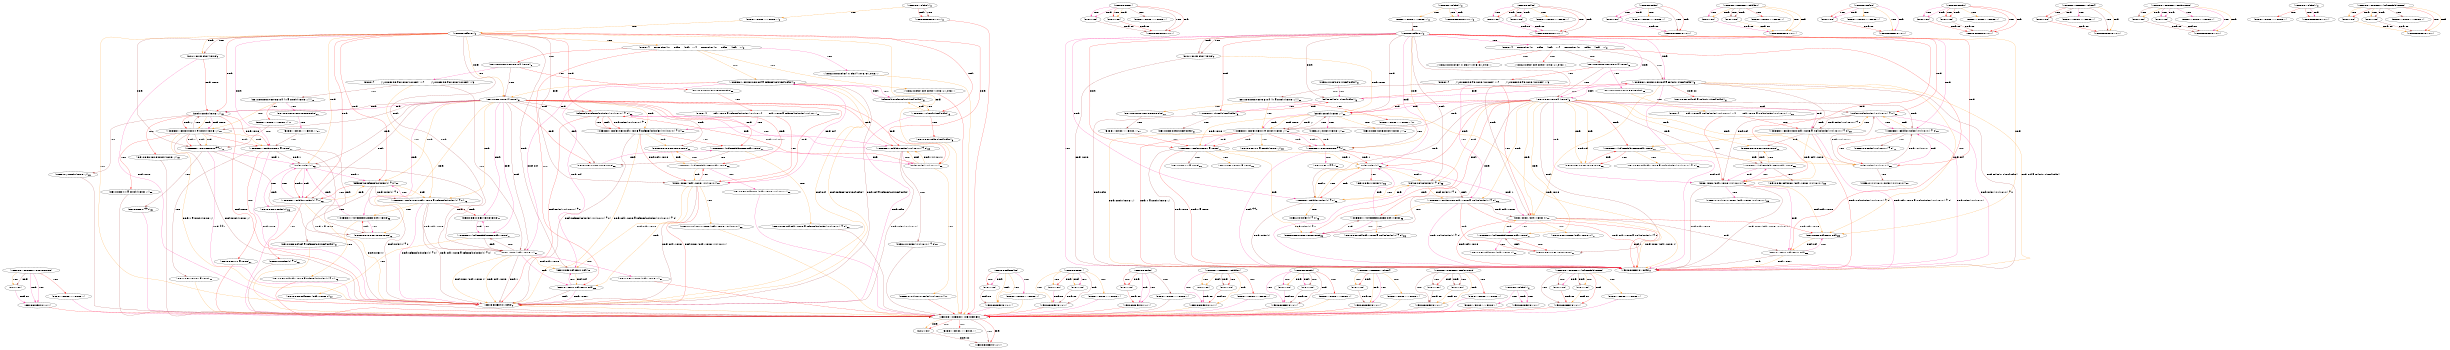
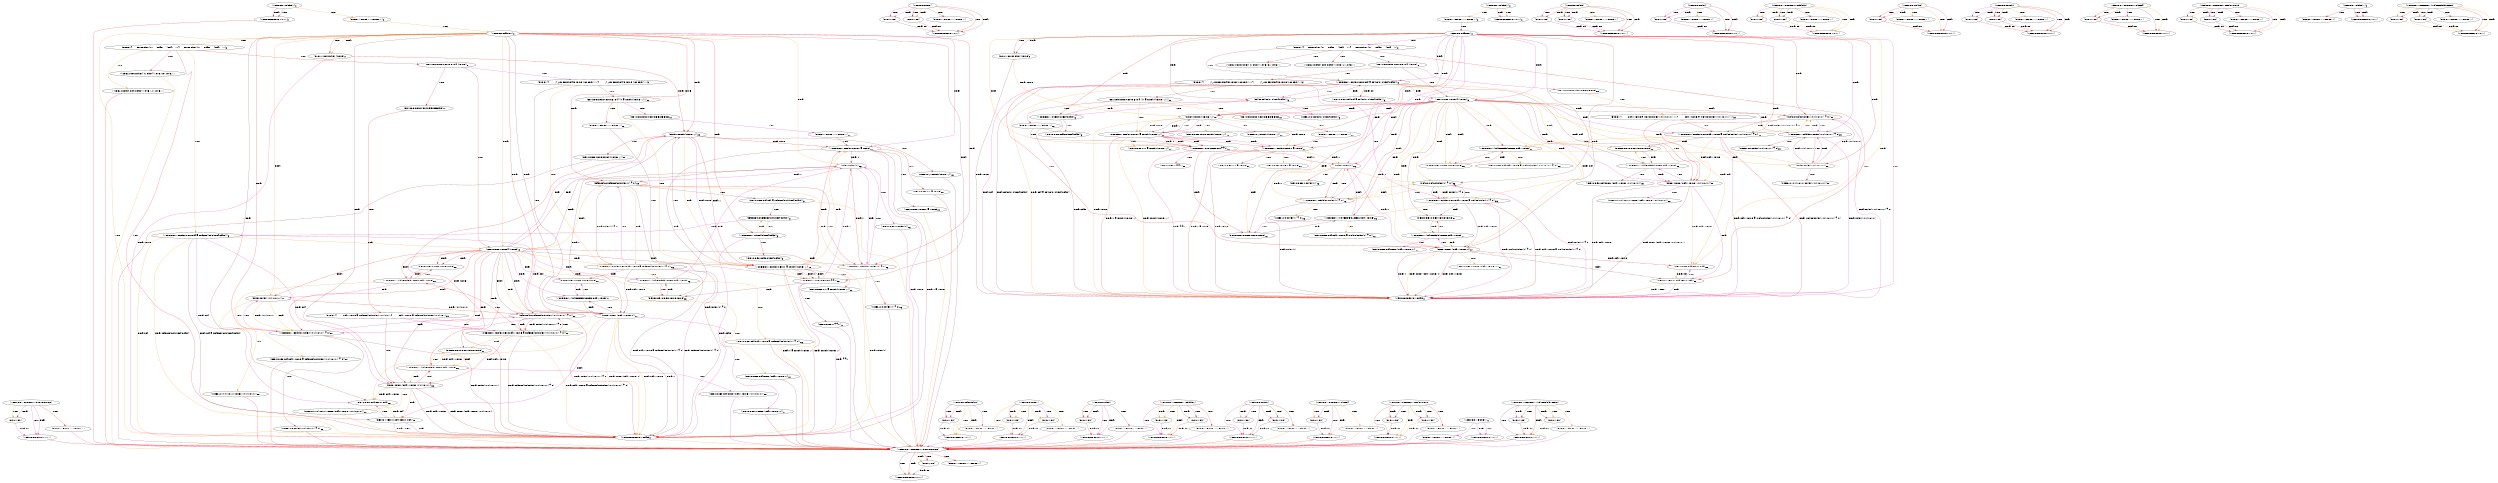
(868, 86) -> (773, 209)
(1339, 90) -> (1297, 109)
none -> (1464, 189)
